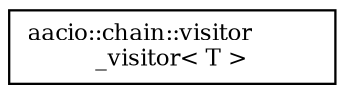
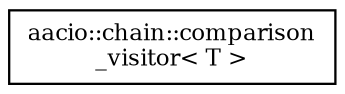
(172, 47) -> (172, 47)
